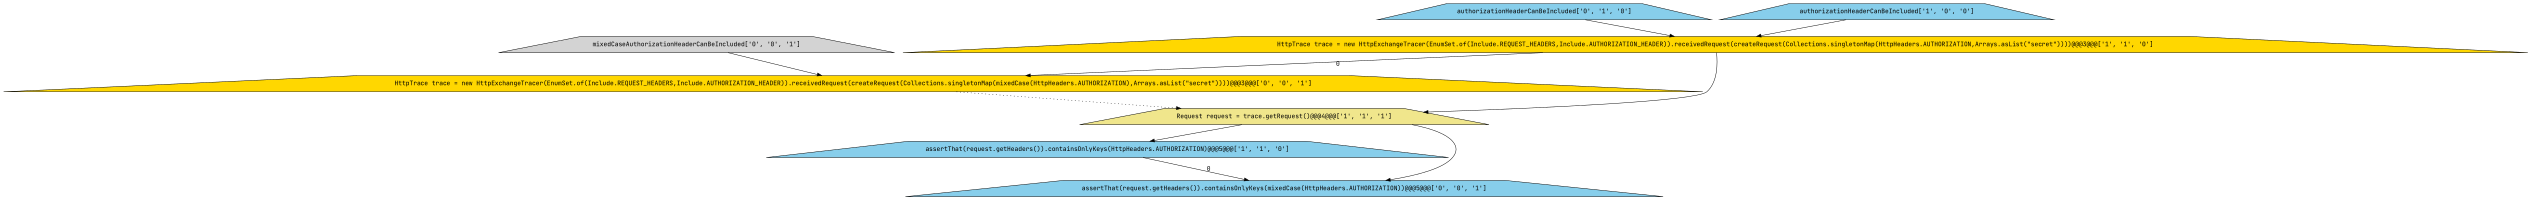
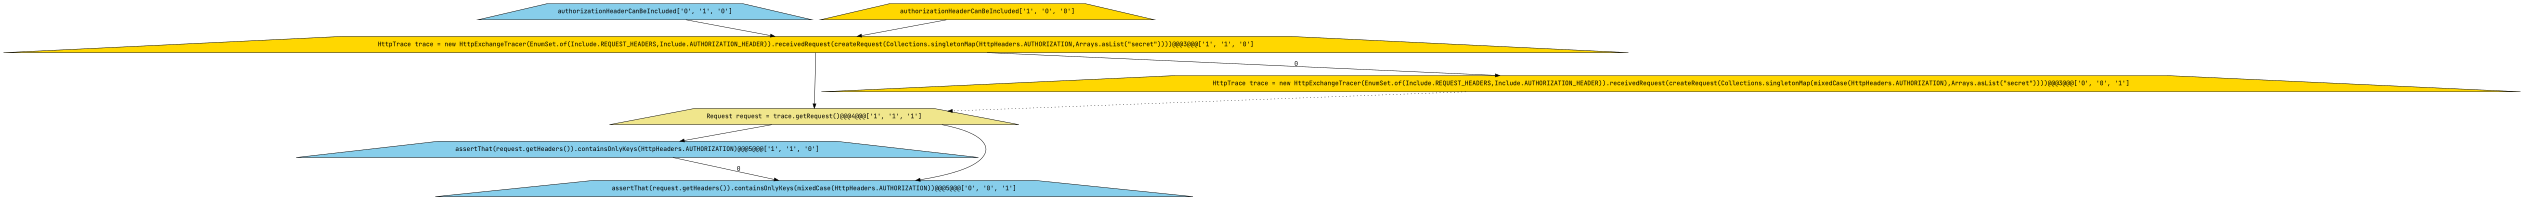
(1887, 12) -> (987, 12)
(697, 45) -> none
